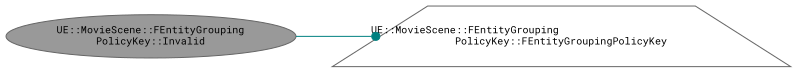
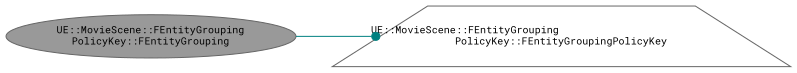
(151, 36) -> (151, 36)
